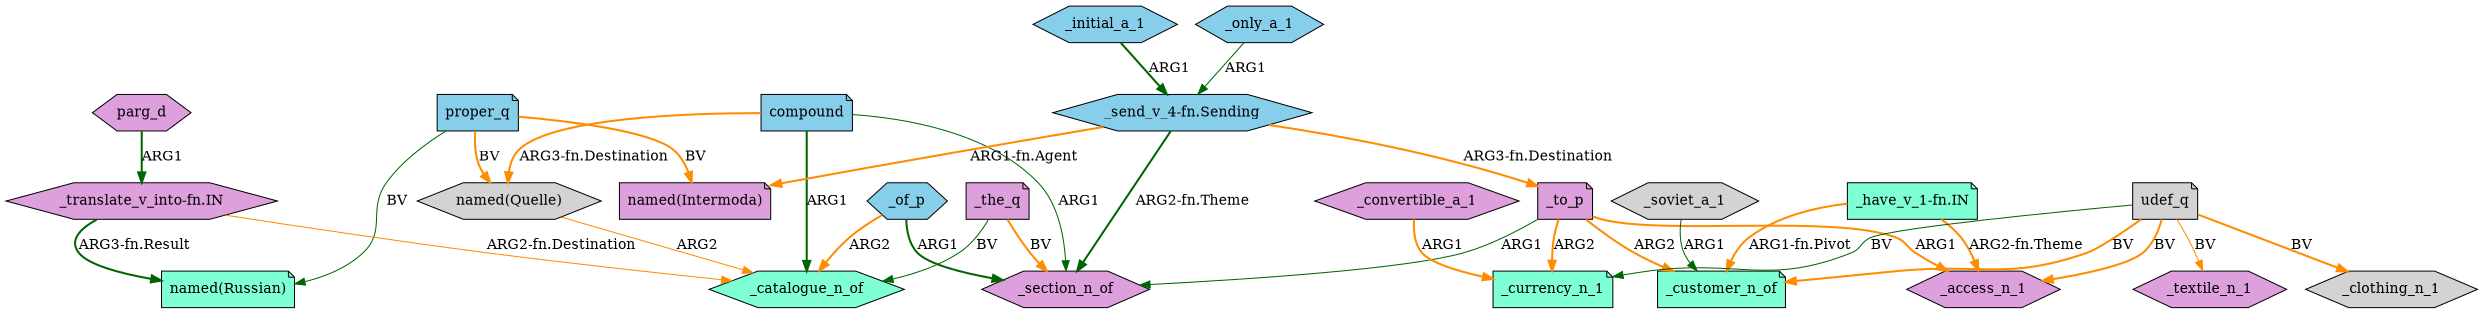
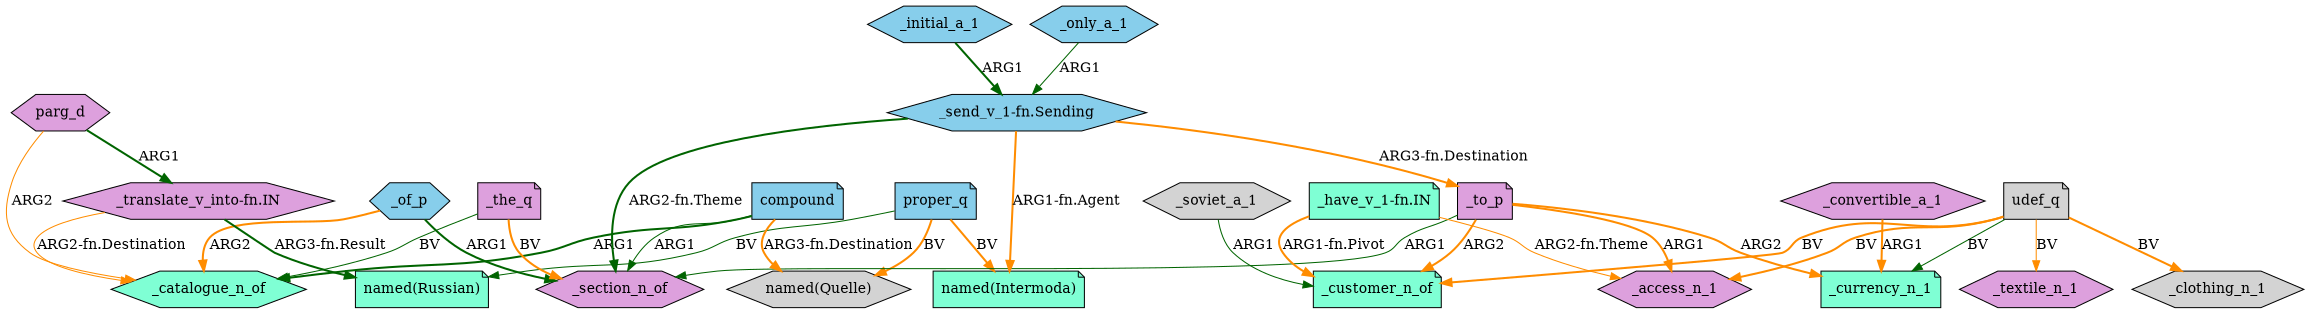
(1182, 113) -> (1017, 113)
(695, 201) -> (1009, 289)
(1961, 238) -> (1525, 247)
(652, 243) -> (15, 239)
